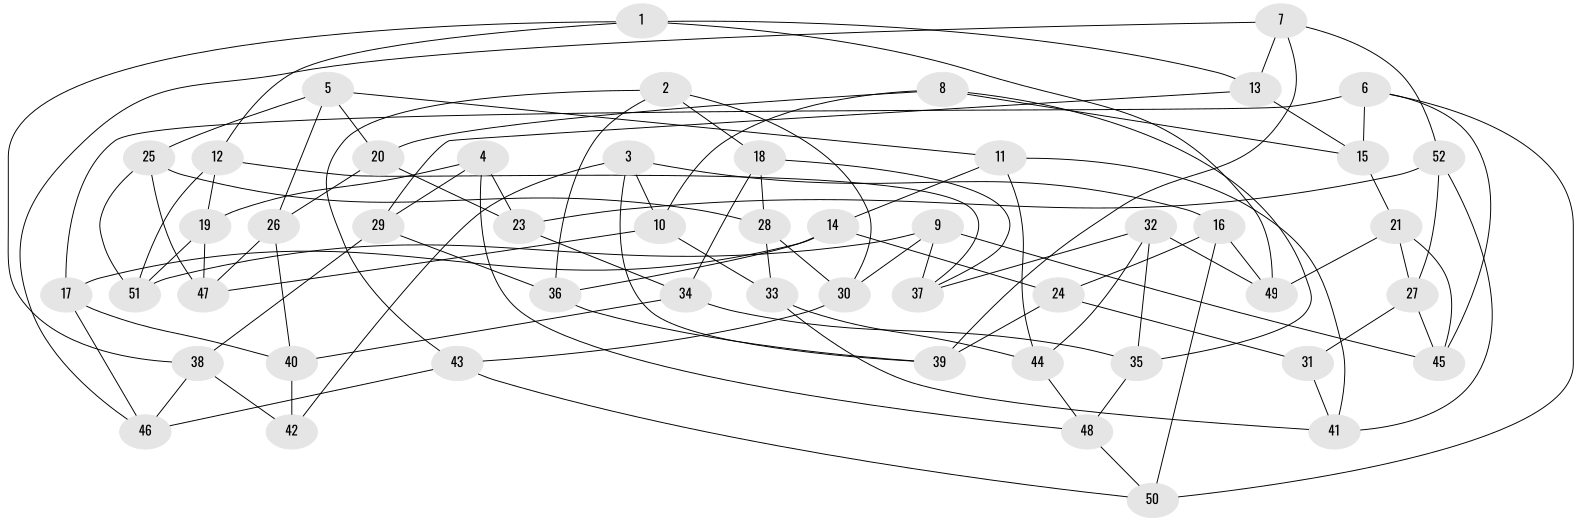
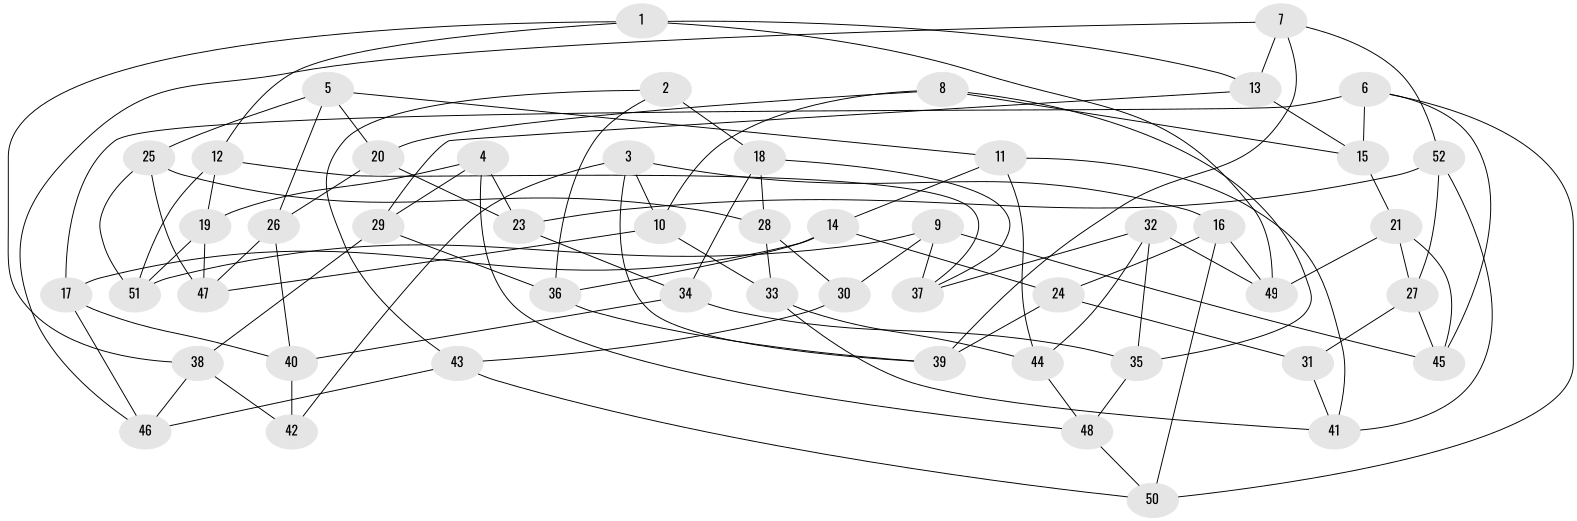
(822, 154) -> none
